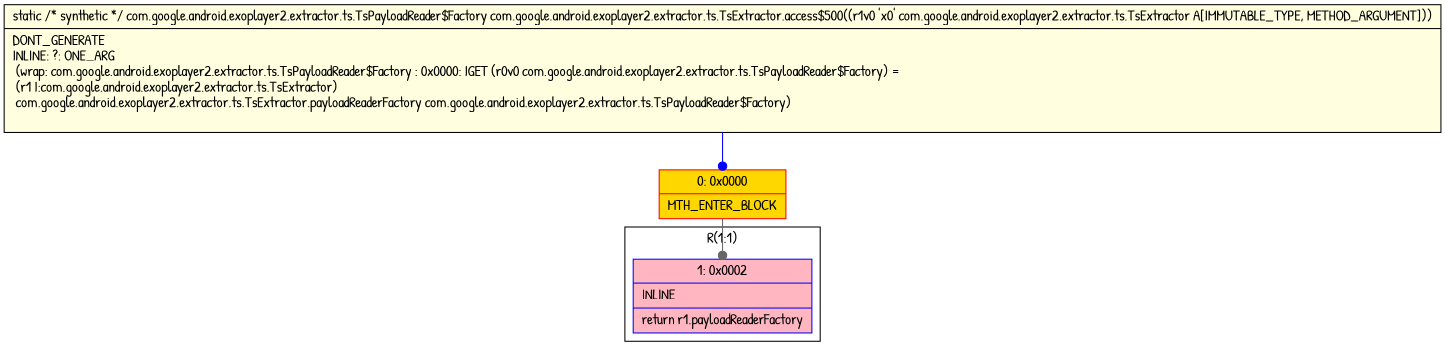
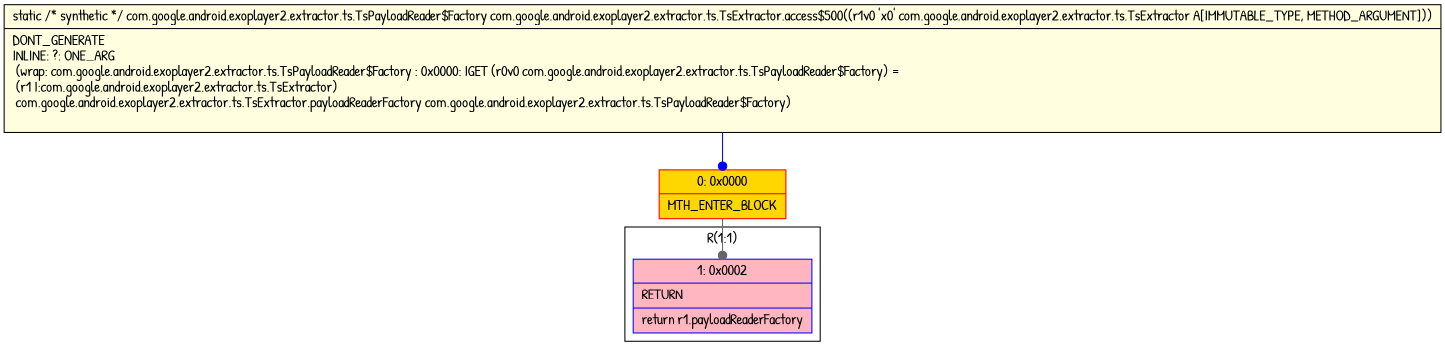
(659, 295) -> (662, 295)
